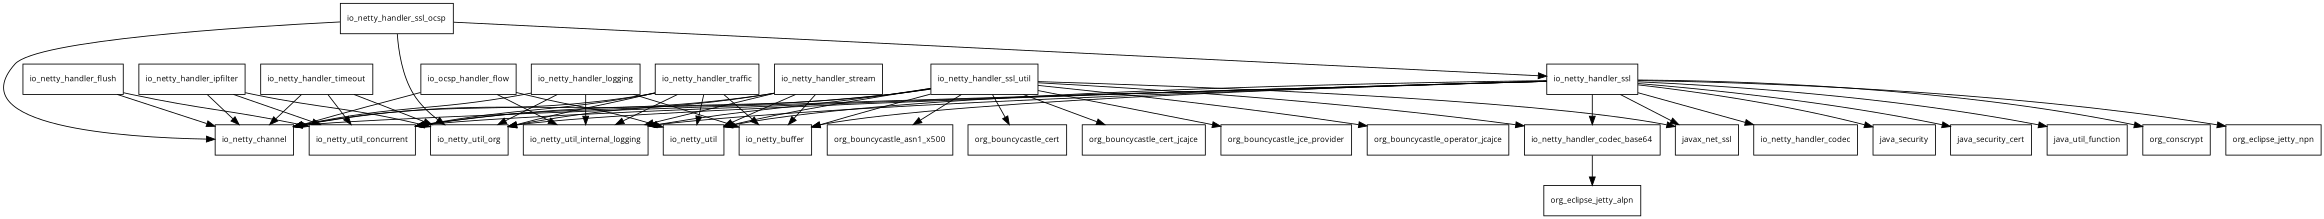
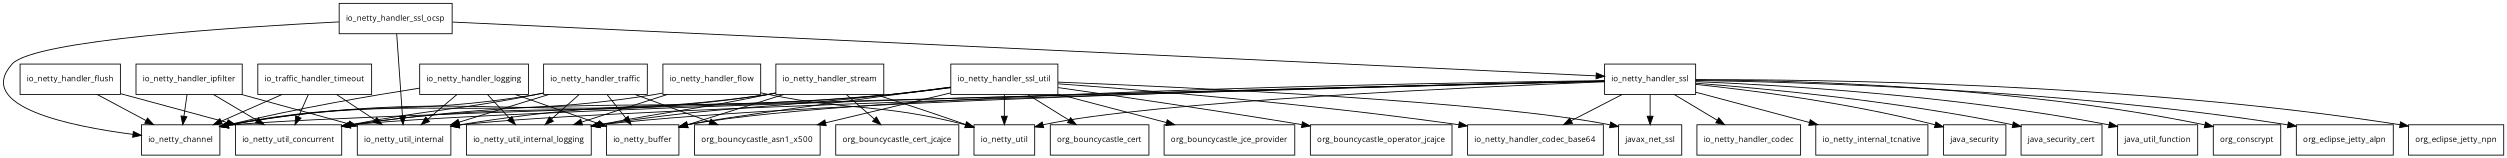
(317, 79) -> (315, 79)
(468, 79) -> (712, 79)
(701, 105) -> (672, 108)
(1060, 108) -> (860, 107)
(469, 140) -> (404, 140)
none -> (1872, 140)
(1592, 166) -> (2096, 102)
